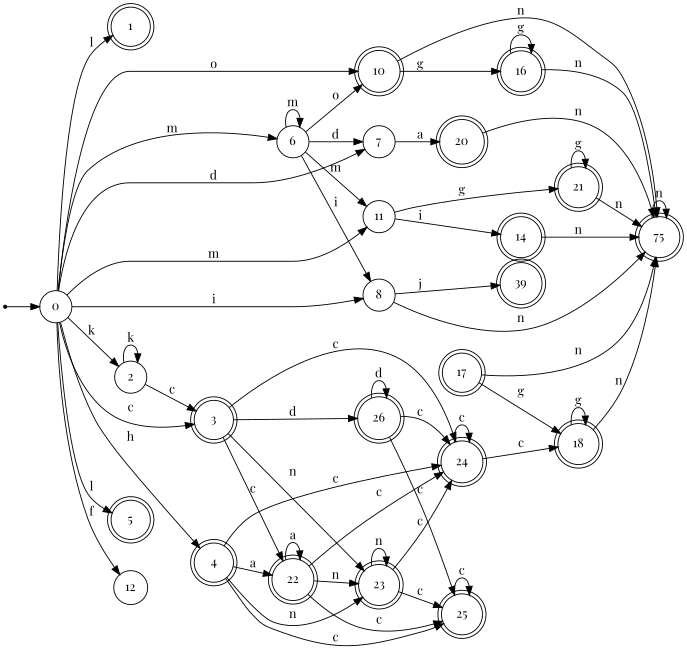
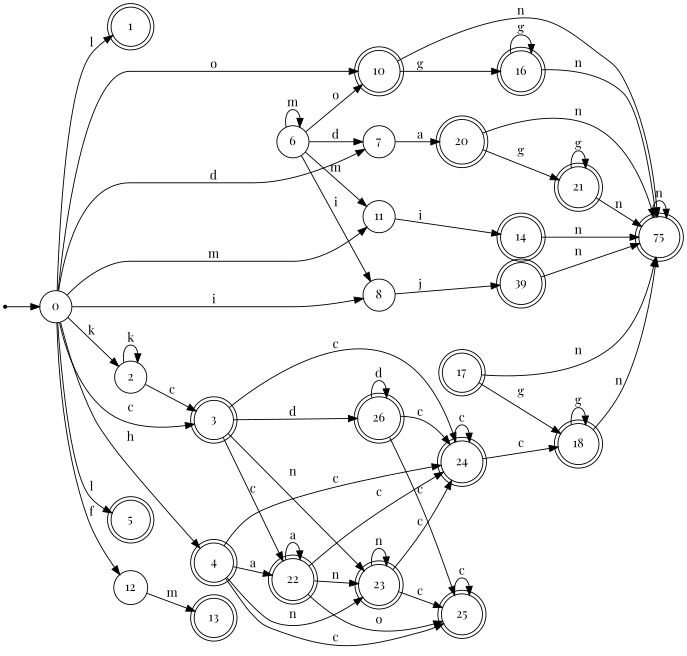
(114, 153) -> none
(472, 198) -> (517, 163)
(525, 329) -> (586, 262)
none -> (214, 618)
(379, 620) -> (379, 620)
